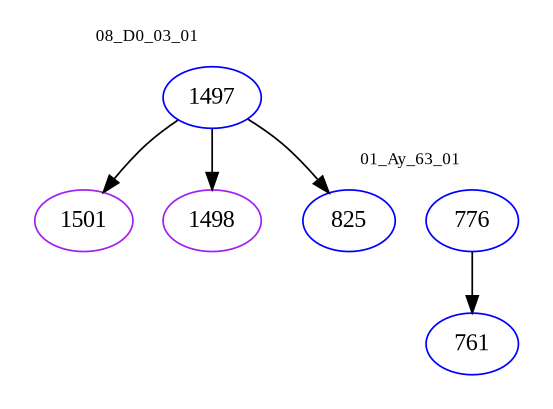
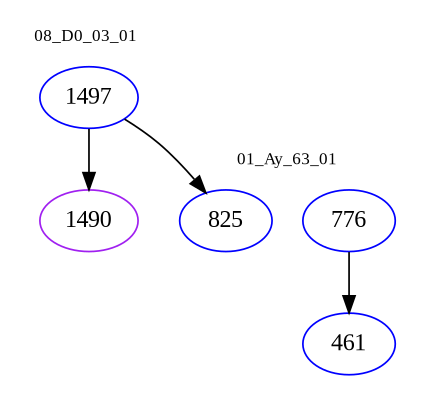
(84, 221) -> none
(212, 221) -> (89, 221)
(472, 344) -> (349, 344)
